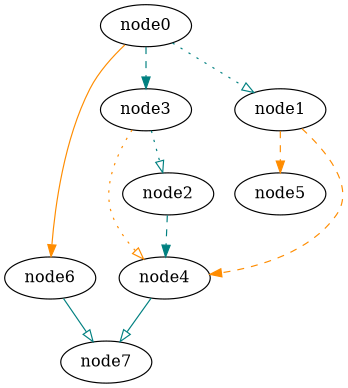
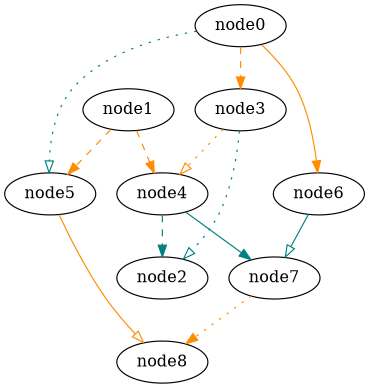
(146, 62) -> (241, 62)
(208, 65) -> (96, 68)
(167, 230) -> (162, 230)
(139, 315) -> (216, 234)
none -> (162, 362)
